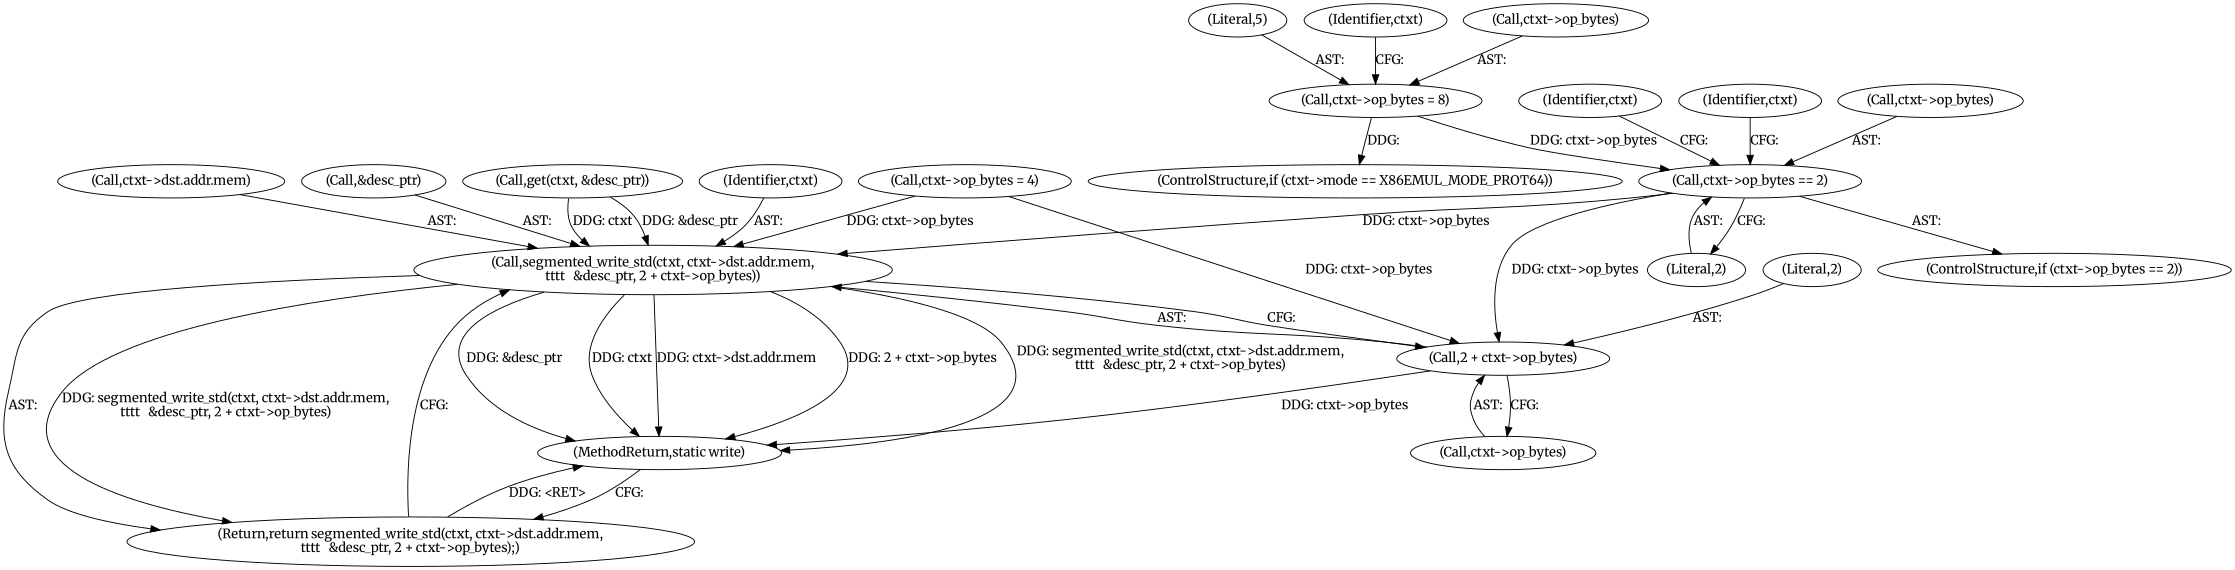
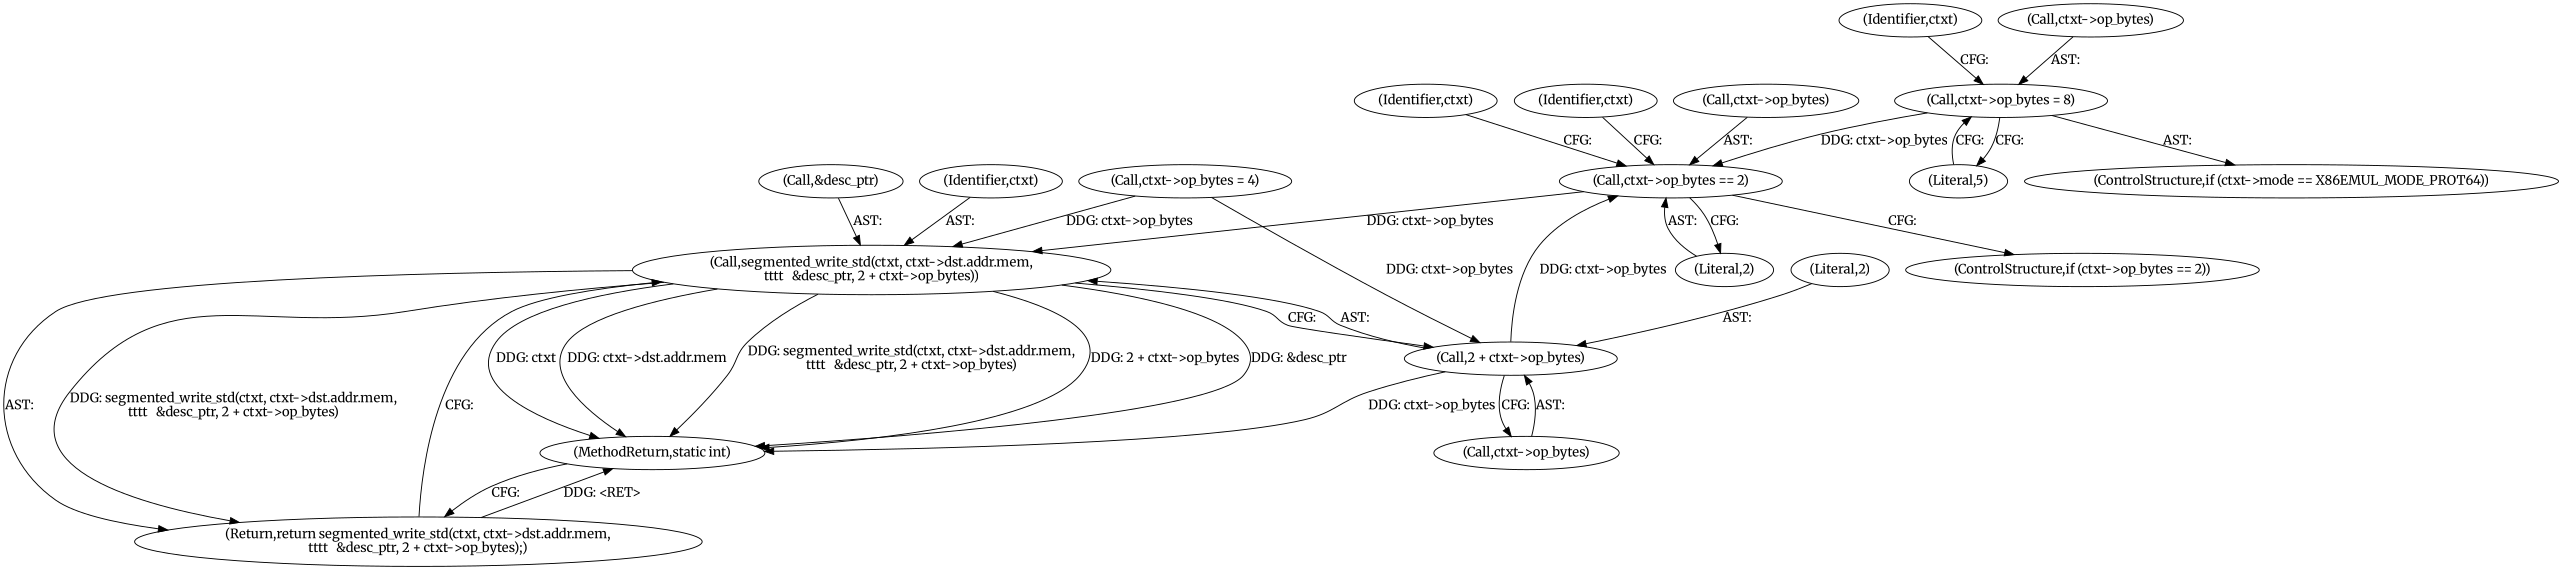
(1332, 61) -> (1971, 141)
none -> (1995, 139)
(1385, 141) -> (2179, 141)
(171, 181) -> none
(573, 181) -> none
(1928, 222) -> (1904, 222)
(1545, 225) -> (1534, 253)
(660, 453) -> (652, 453)
